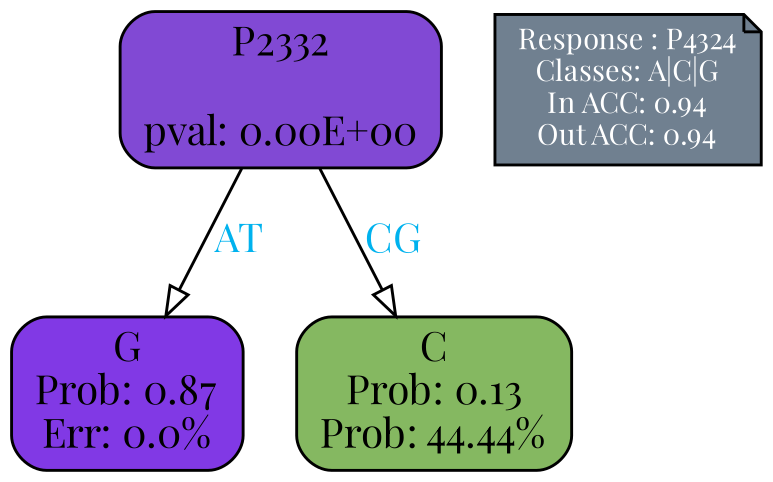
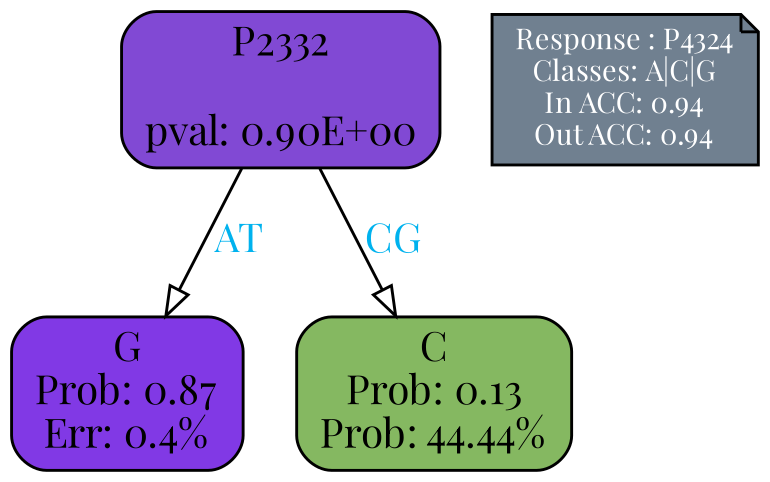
(281, 90) -> (281, 90)
(127, 394) -> (127, 394)
